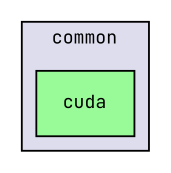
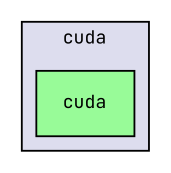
(85, 39) -> (85, 39)
